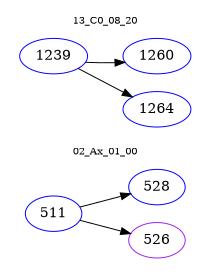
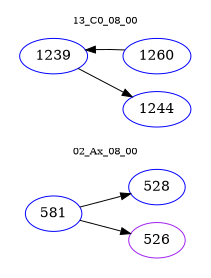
(105, 21) -> (105, 21)
(100, 63) -> (110, 50)
(157, 109) -> (157, 109)
(105, 152) -> (105, 152)
(54, 214) -> (54, 214)
